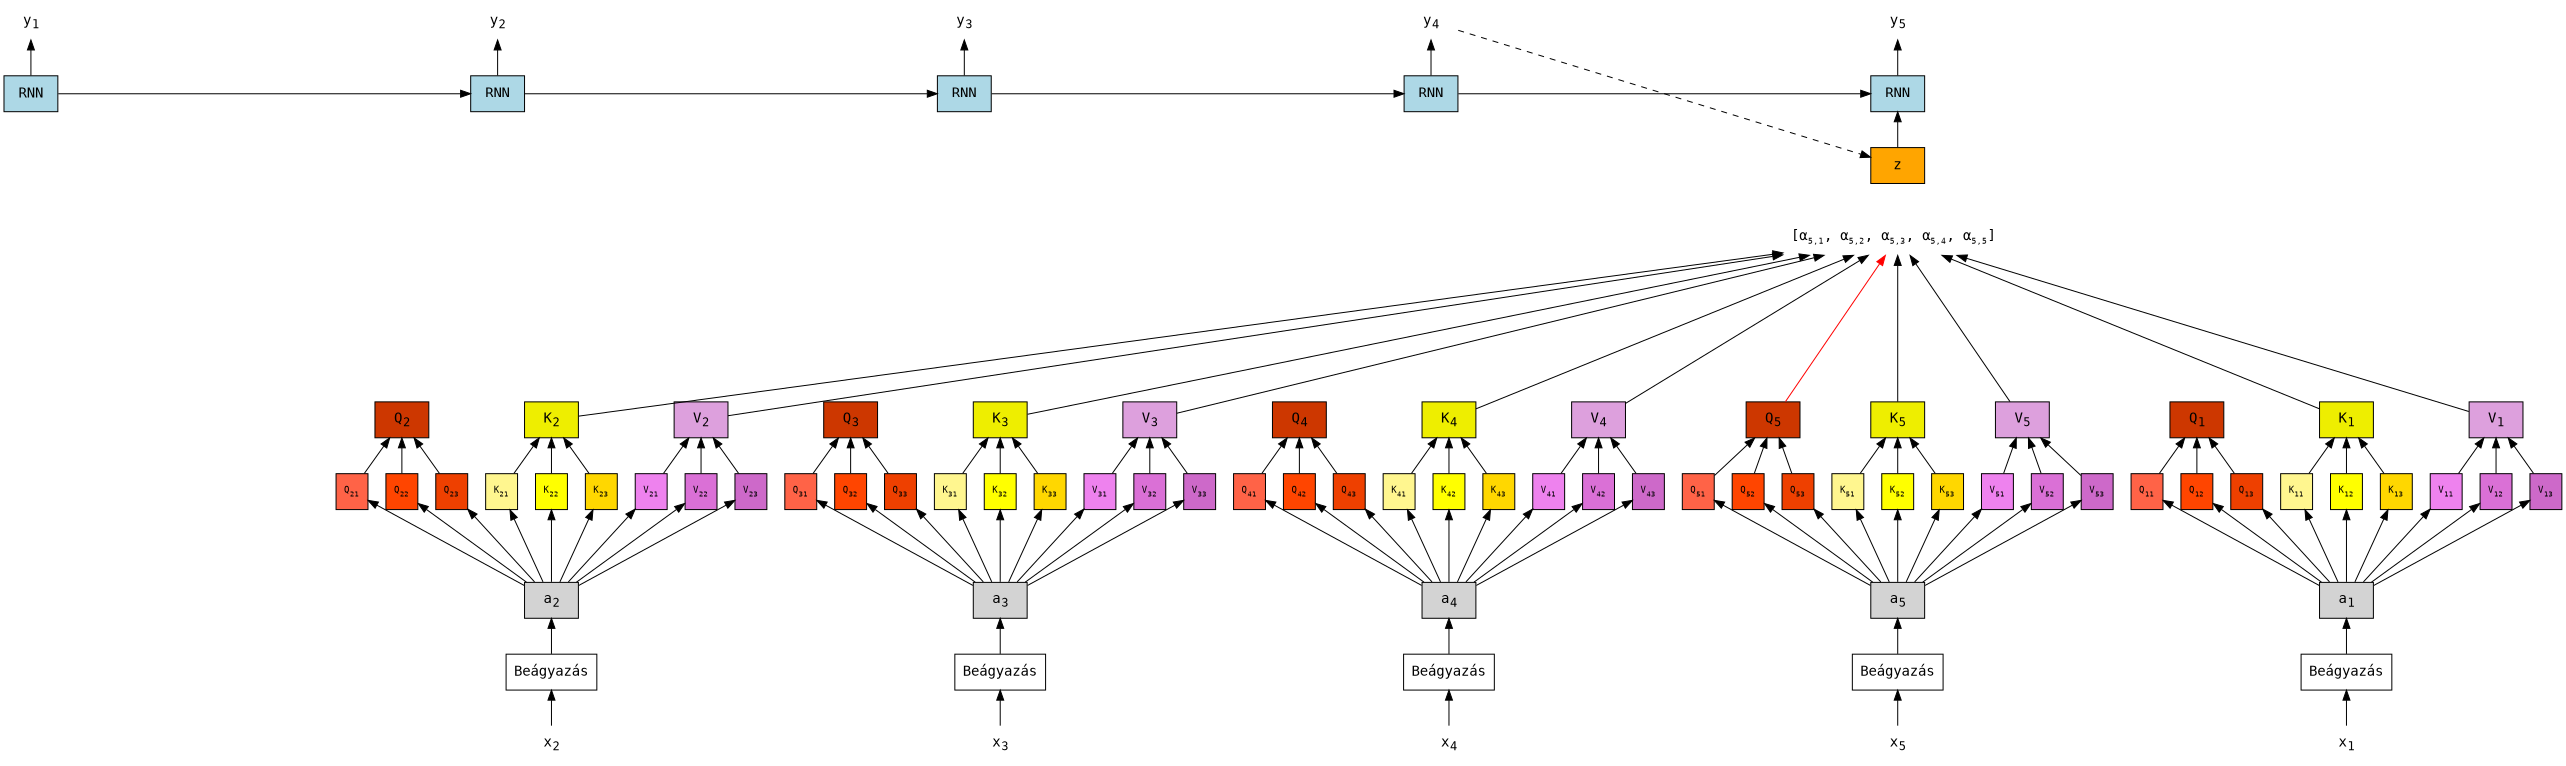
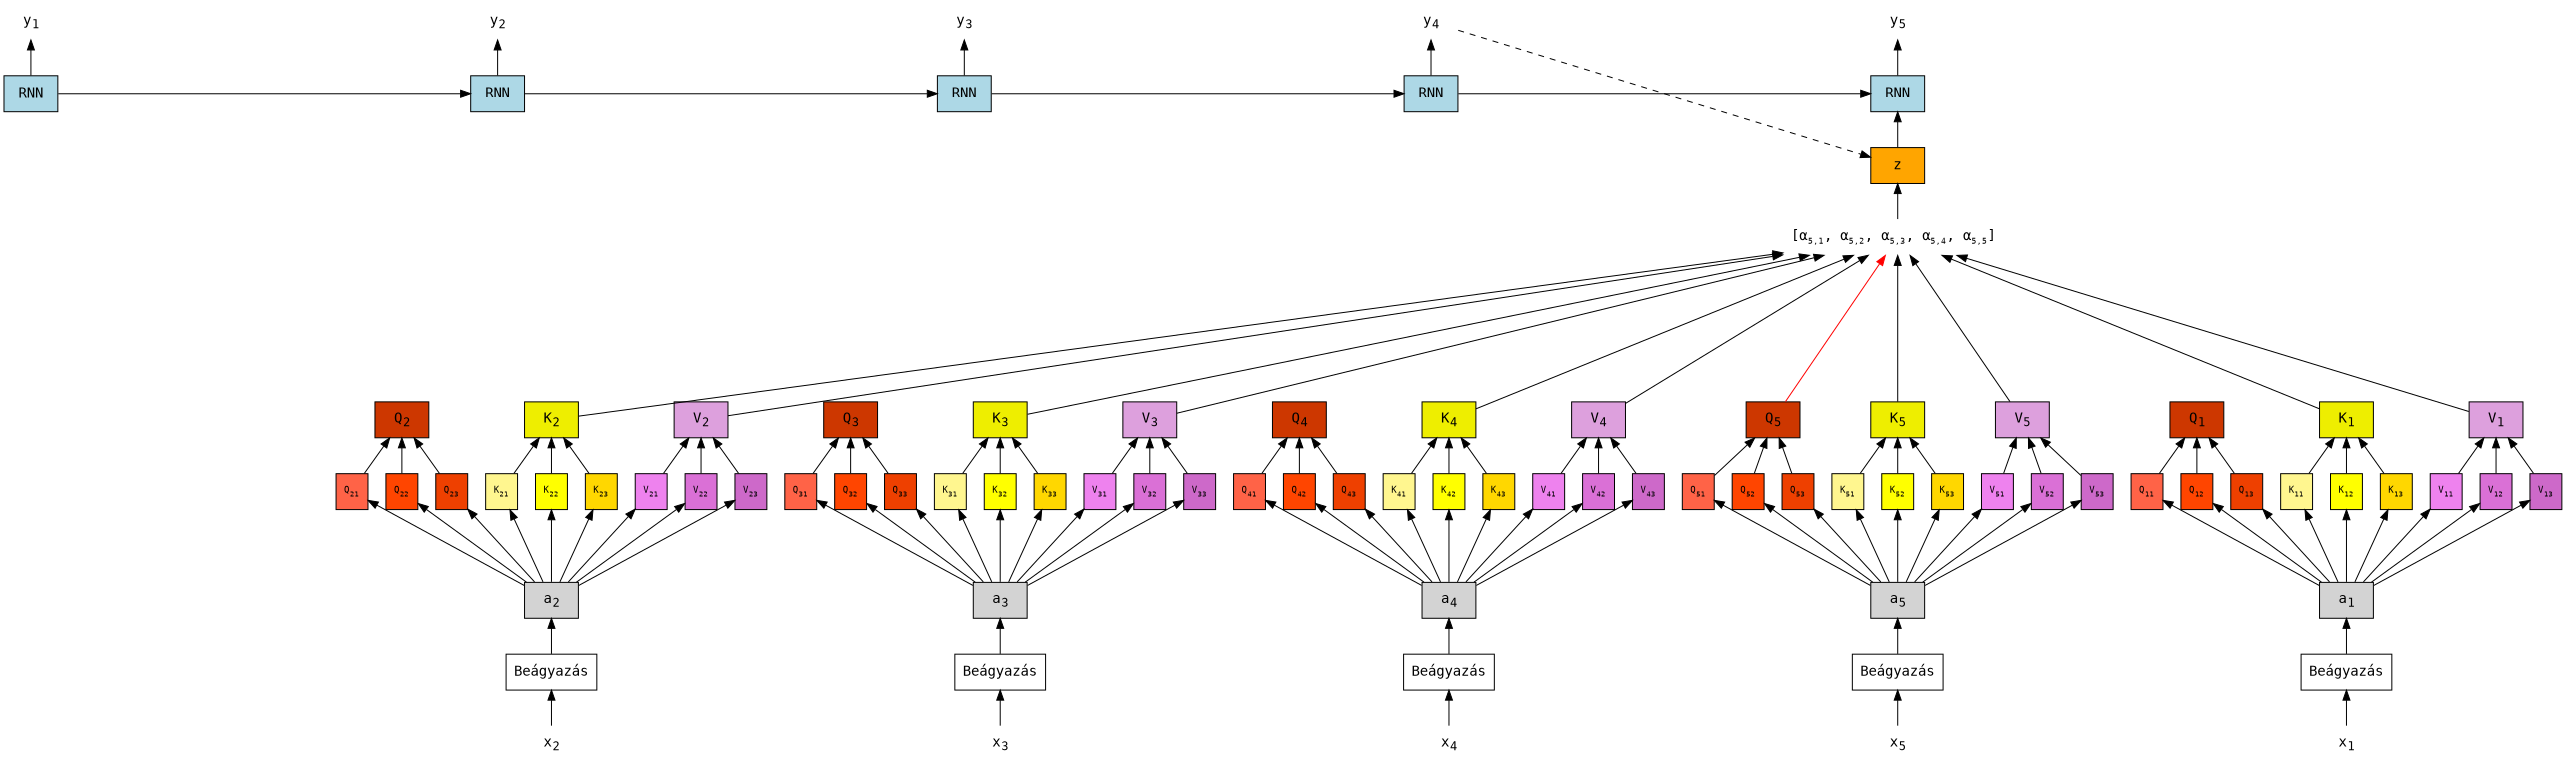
none -> (1898, 206)
